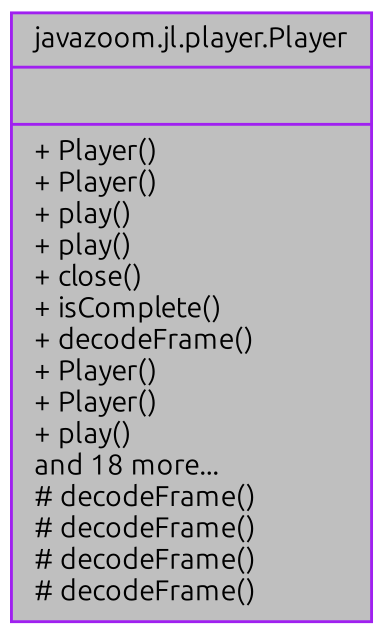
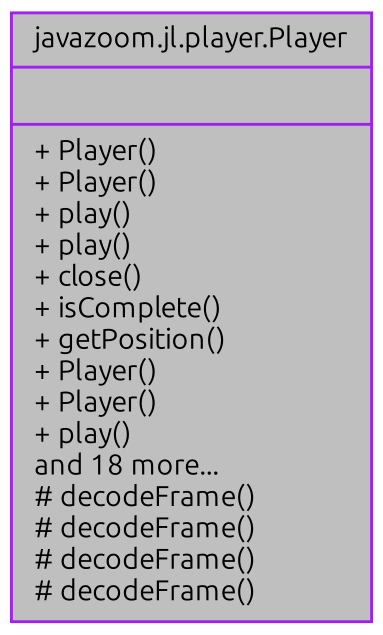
(144, 340) -> (130, 340)
